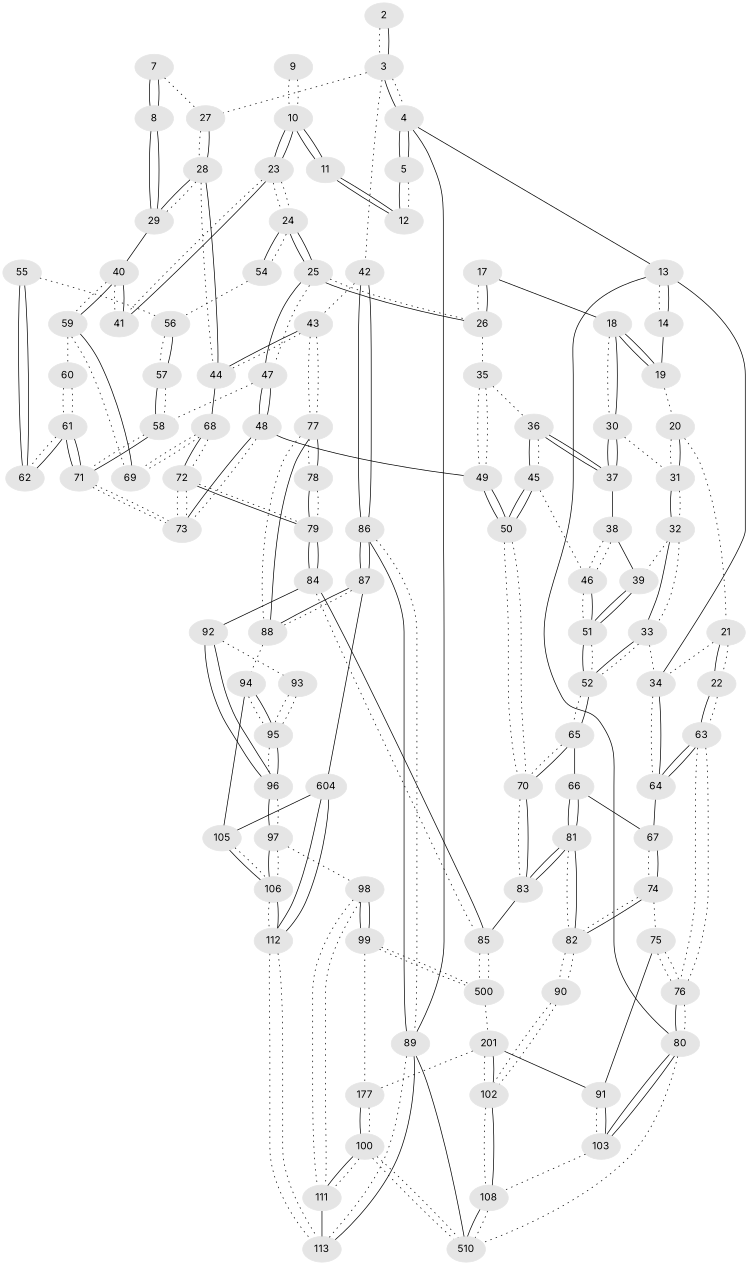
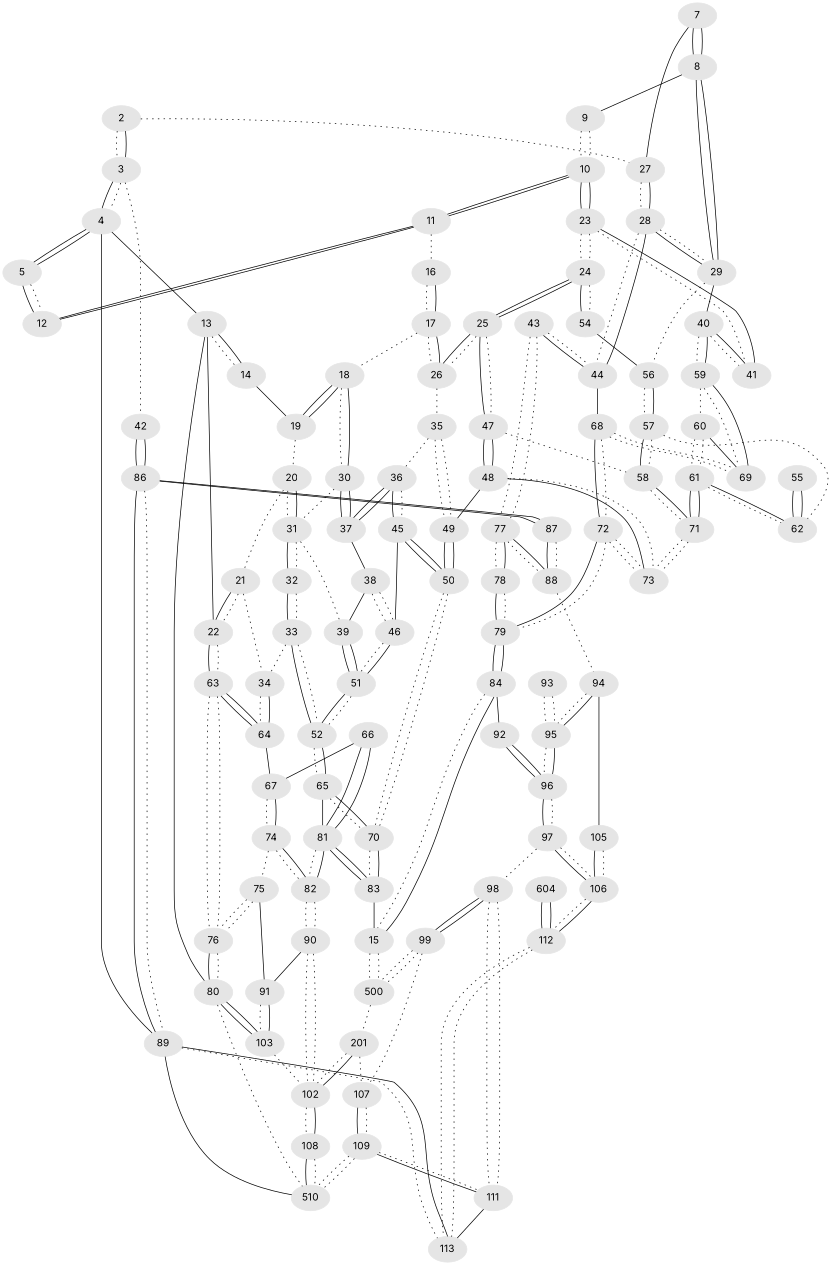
(306, 90) -> (386, 127)
(180, 93) -> (660, 89)
none -> (641, 93)
none -> (431, 273)
(221, 296) -> (618, 351)
(107, 298) -> (673, 319)
(339, 298) -> none
(548, 298) -> (388, 350)
none -> (777, 441)
none -> (723, 453)
(745, 475) -> (210, 478)
(561, 530) -> (397, 581)
(657, 555) -> (323, 579)
(252, 657) -> none
(346, 684) -> none
(575, 761) -> (323, 812)
(274, 813) -> none
(484, 941) -> (374, 941)
(545, 1069) -> (288, 967)
(365, 1095) -> (362, 1095)
(365, 1147) -> (362, 1147)
(545, 1172) -> (289, 1071)
